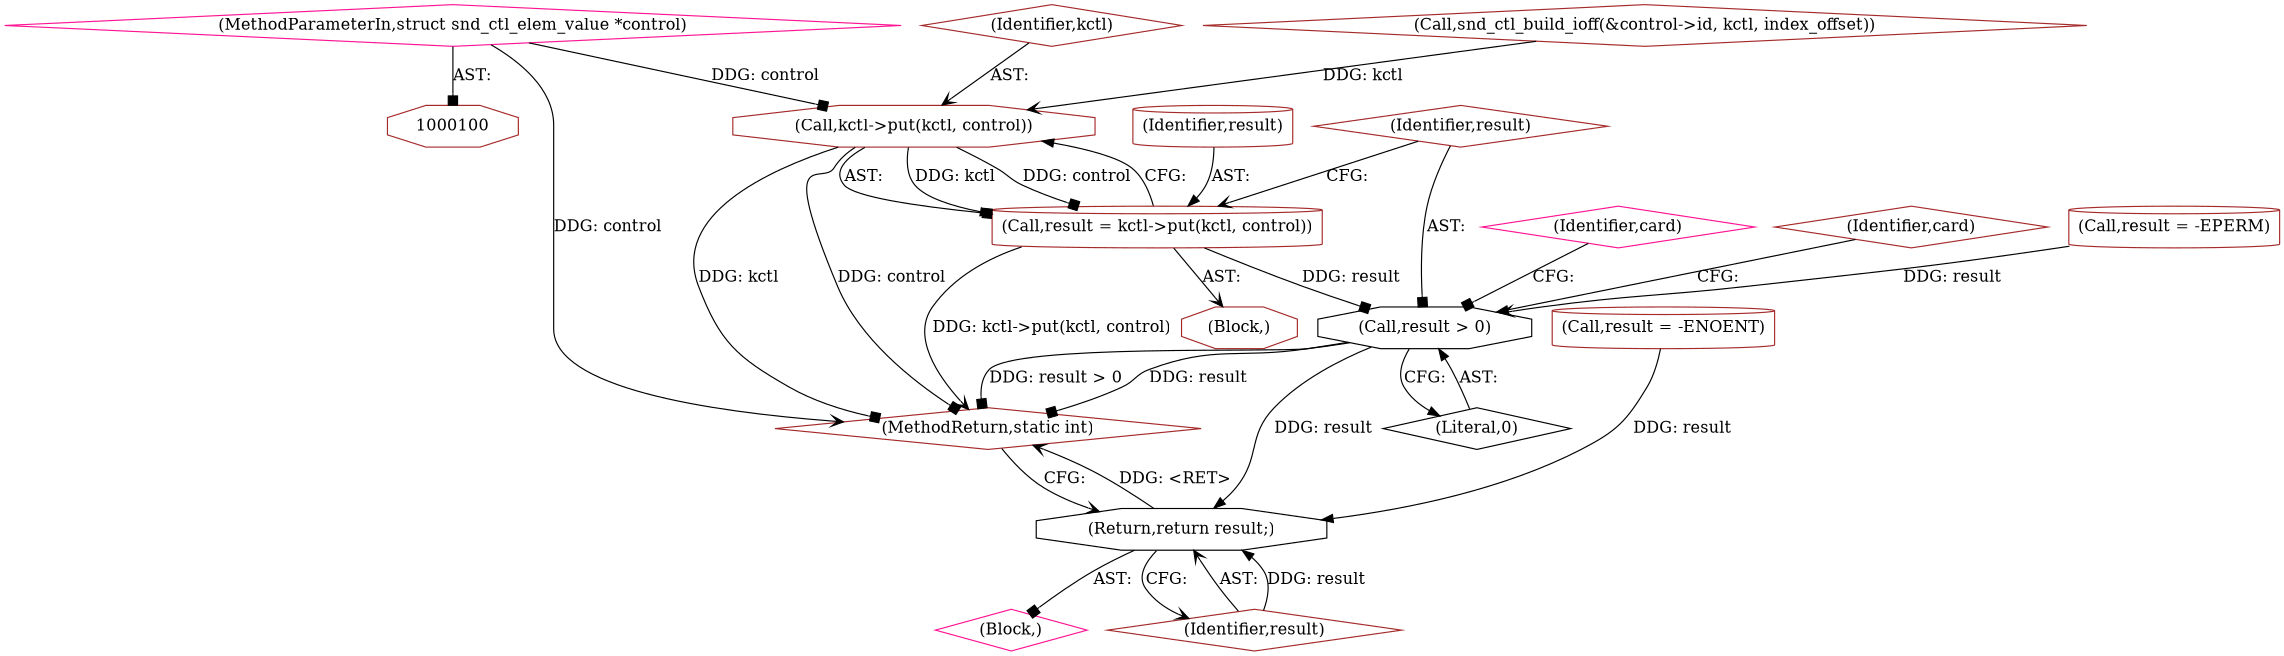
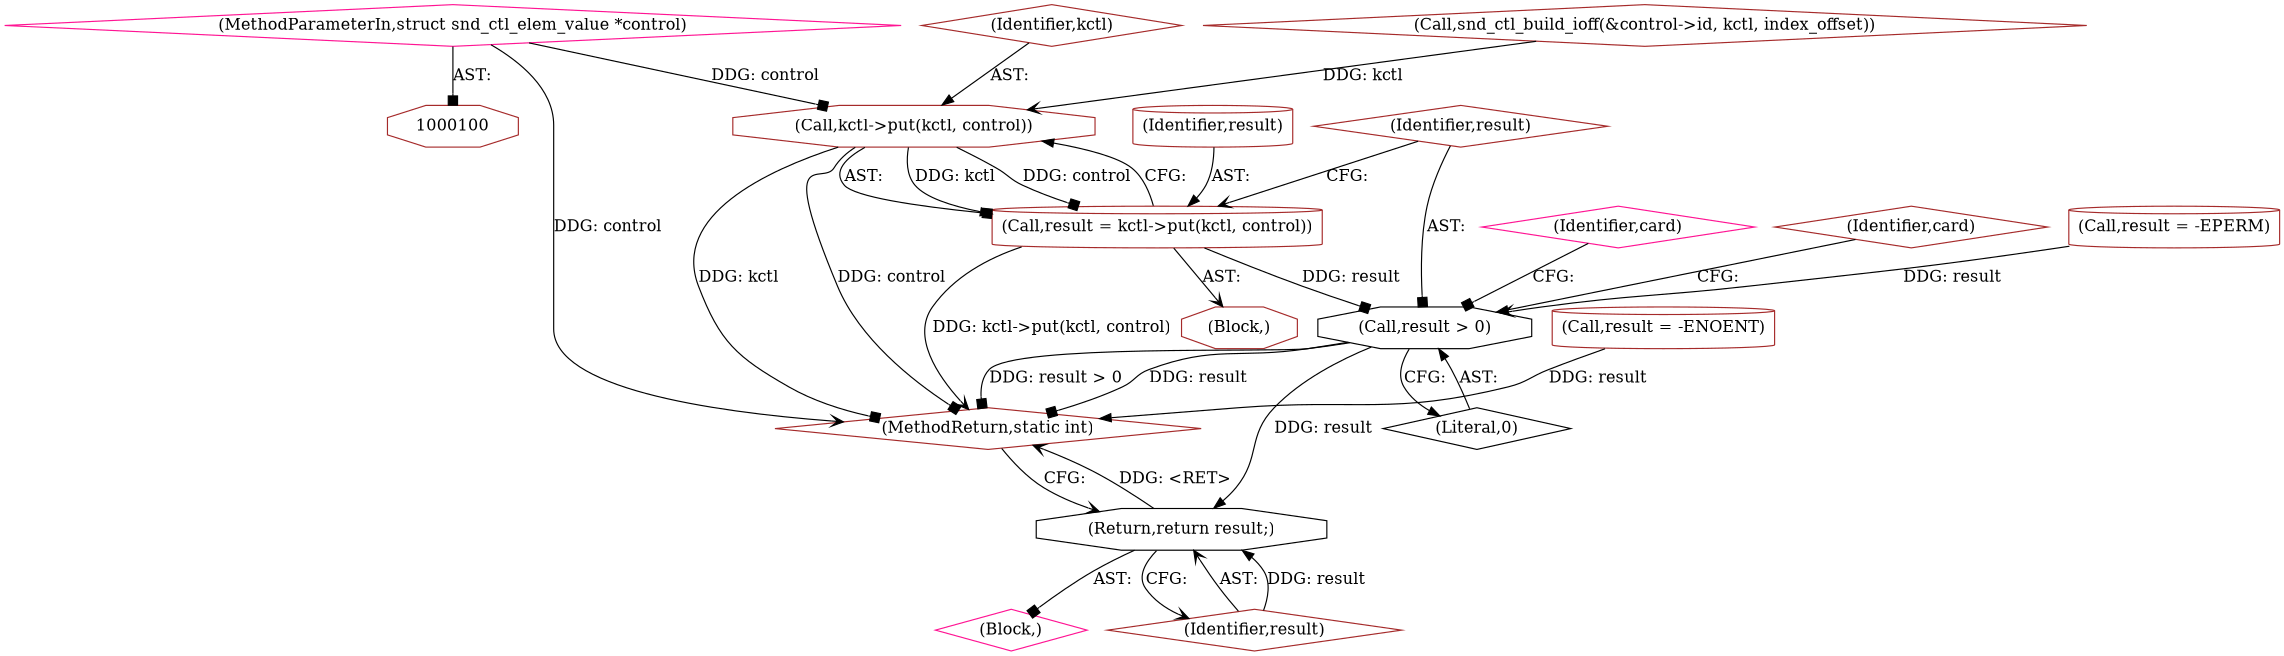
(990, 71) -> (990, 71)
(1524, 474) -> (1362, 405)
